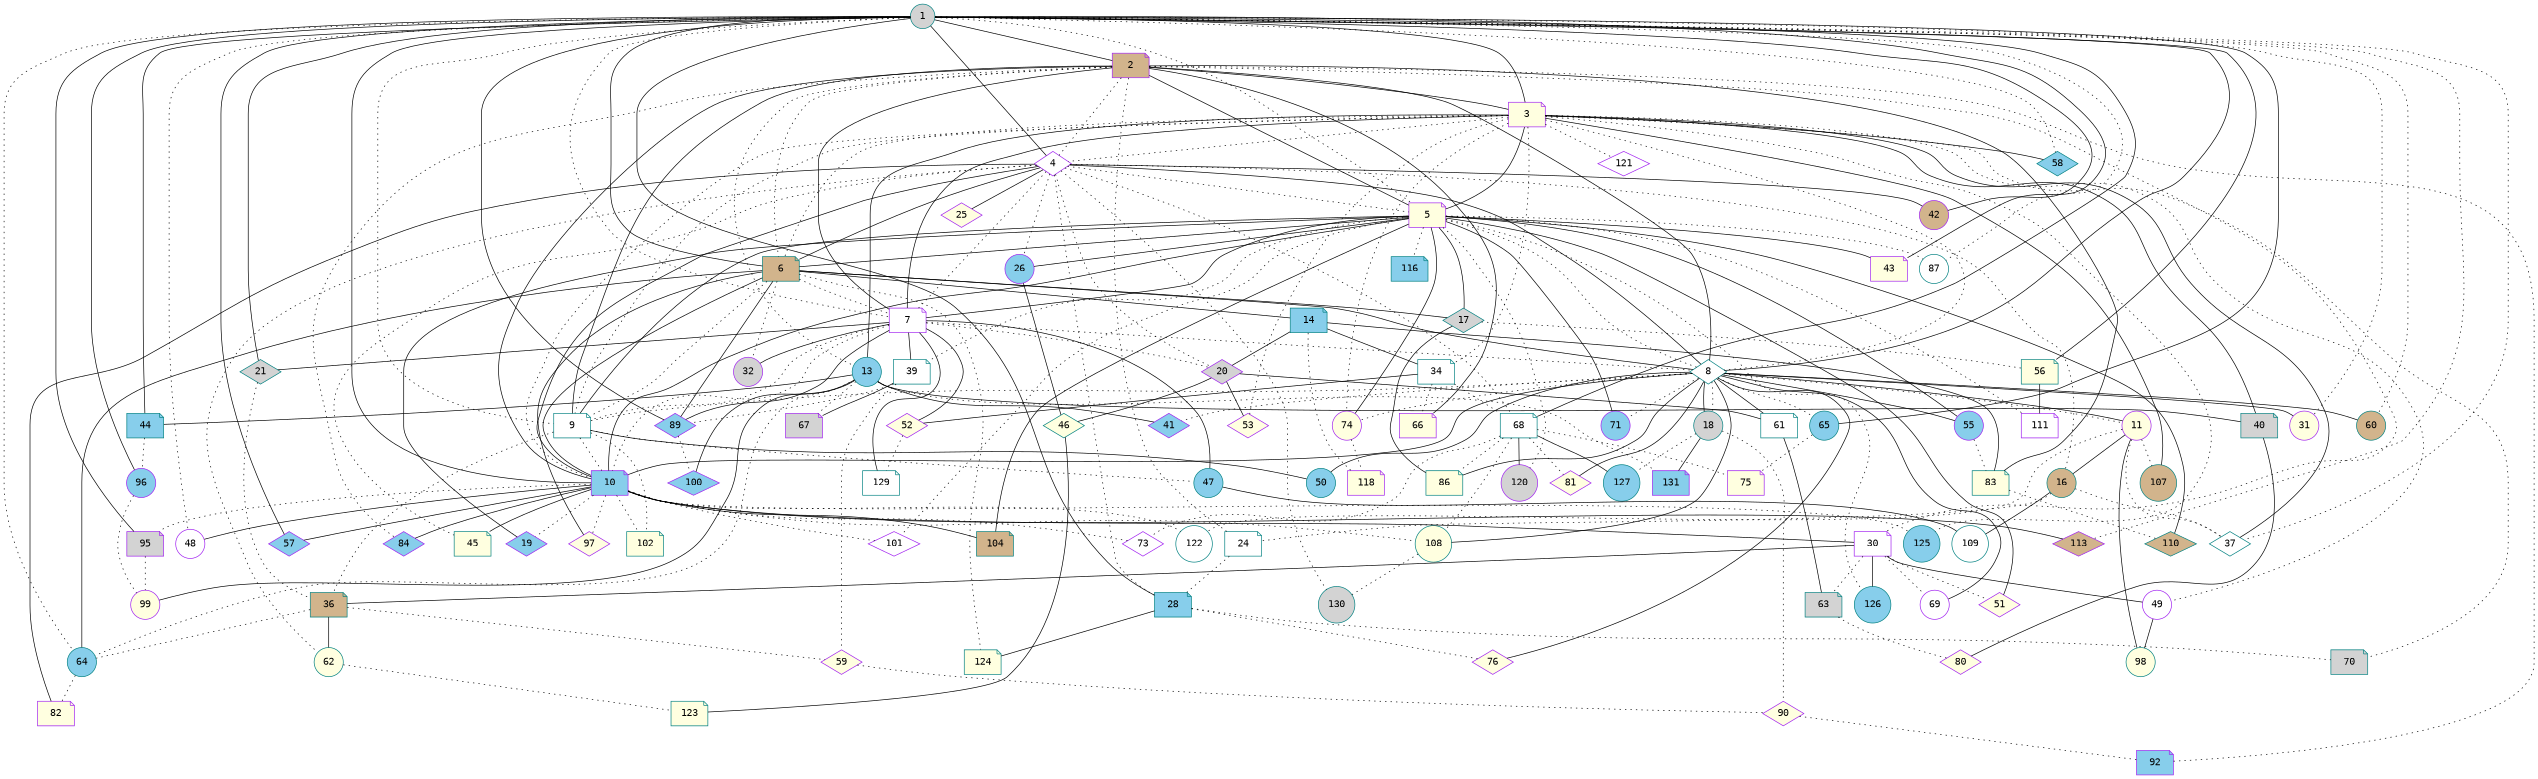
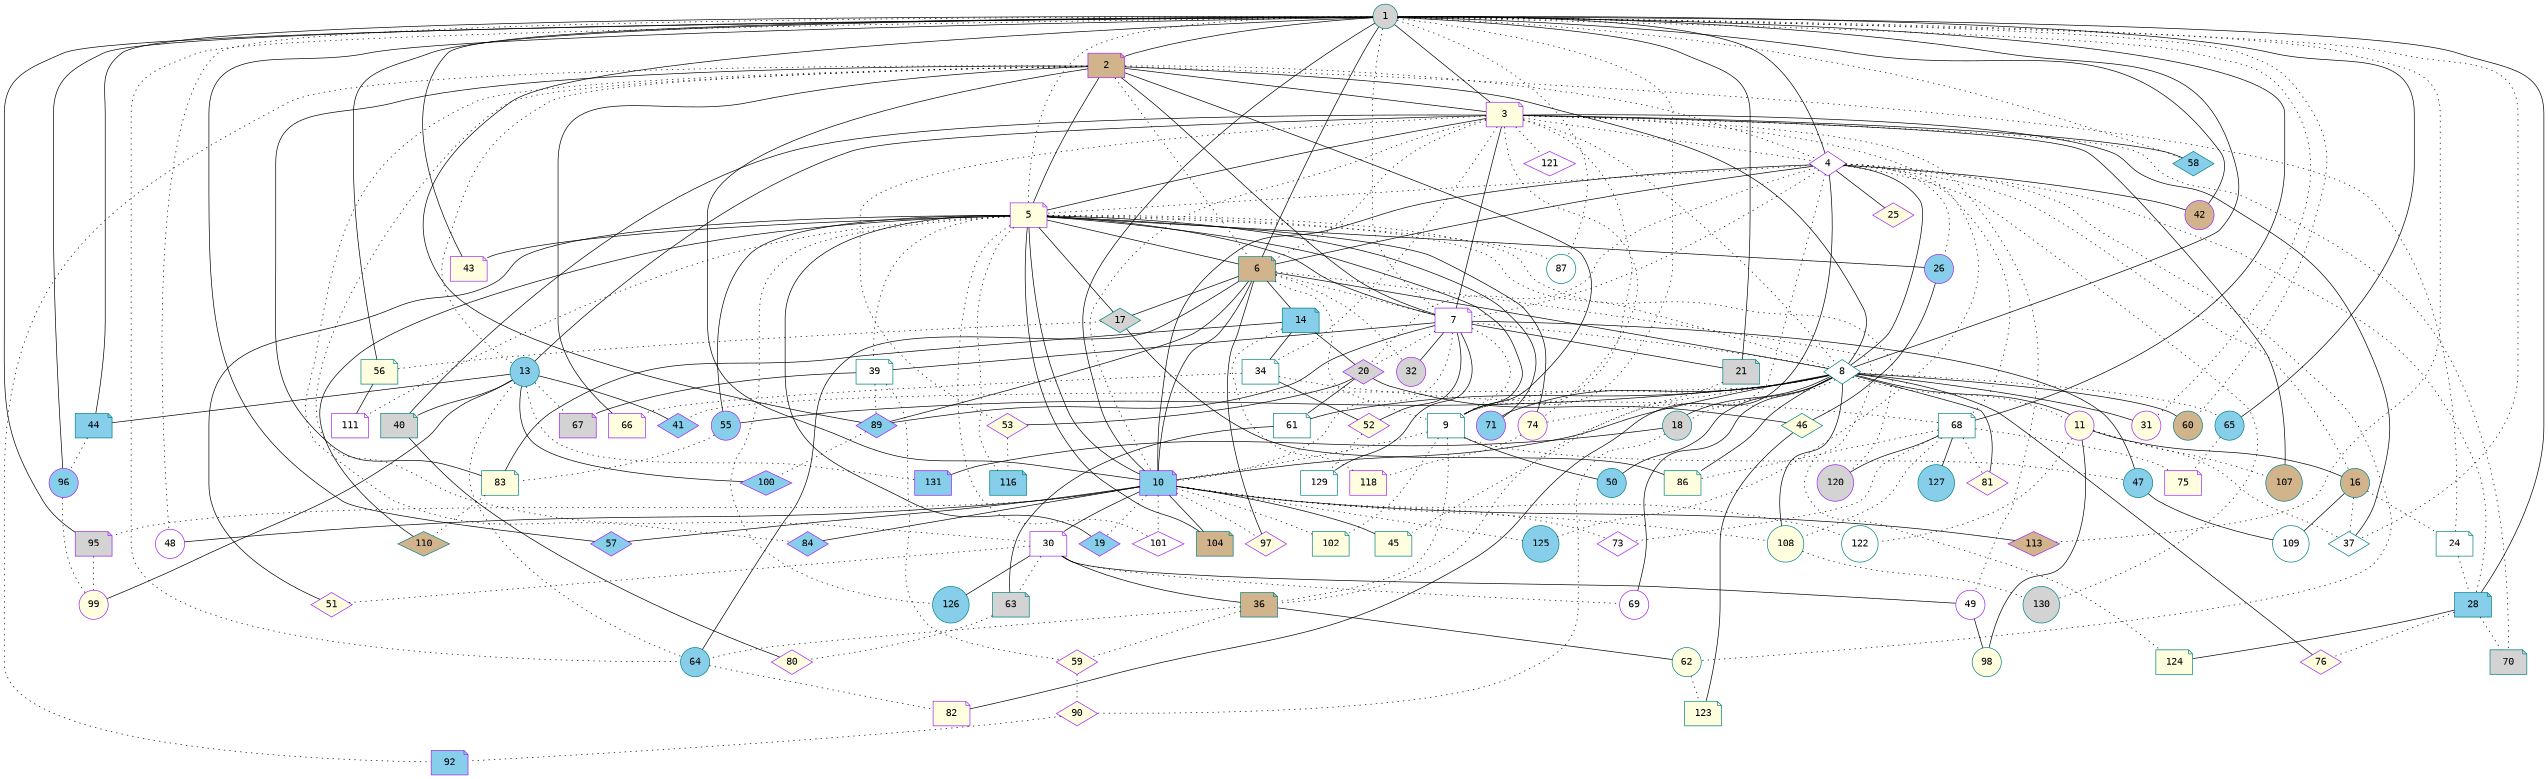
(261, 372) -> (1741, 372)
(1663, 398) -> (1664, 391)
(1666, 452) -> none
none -> (1008, 454)
